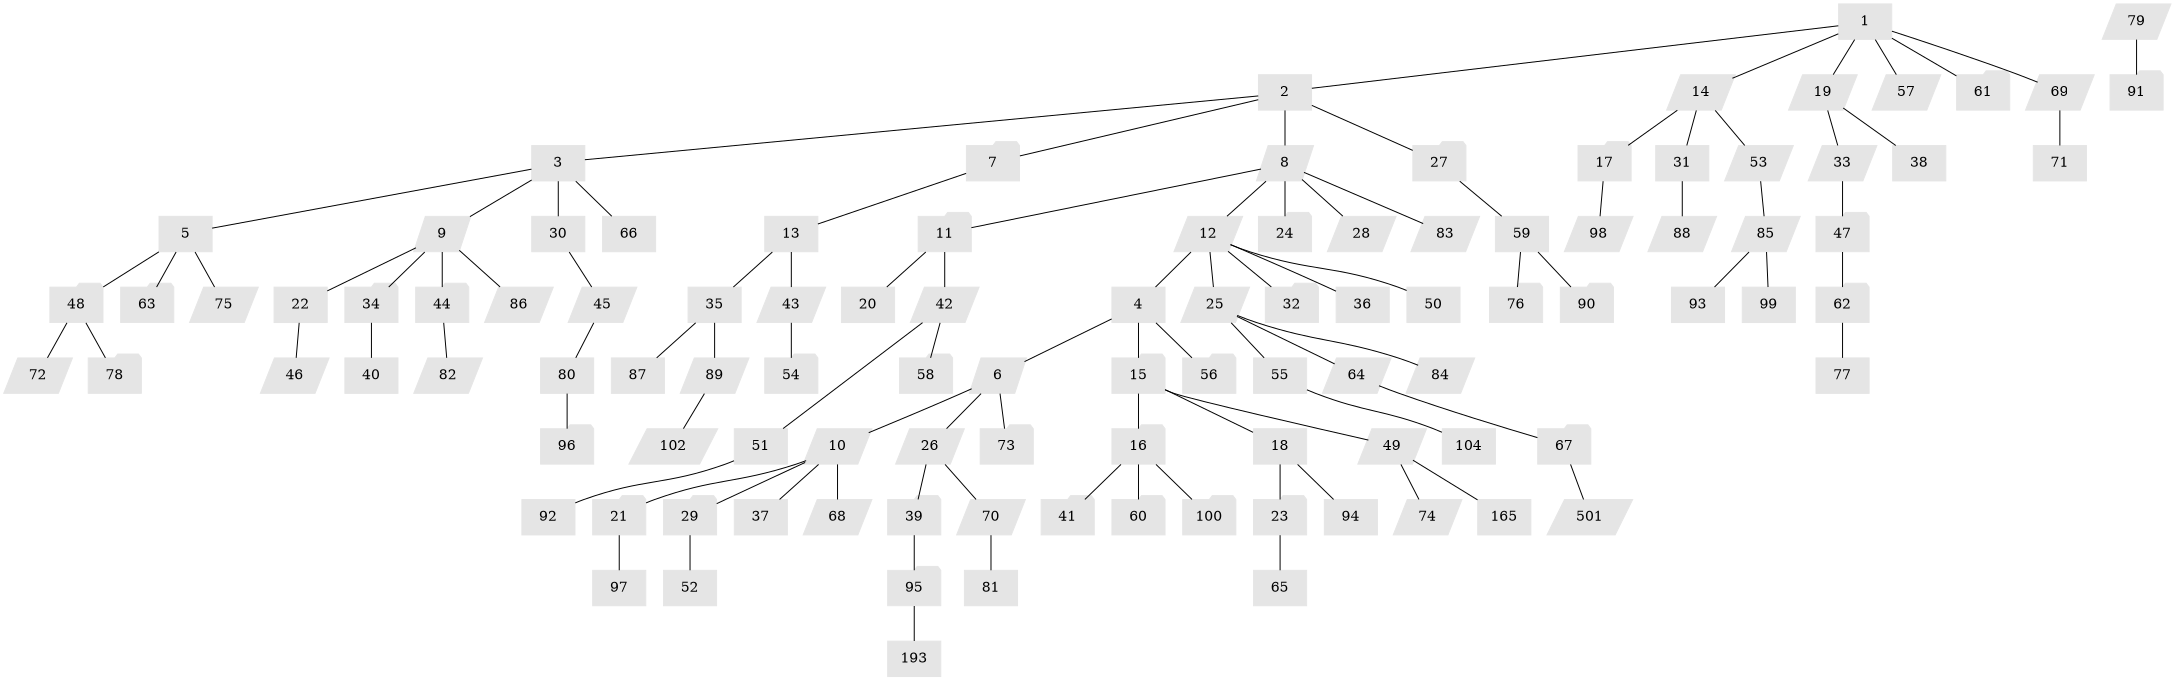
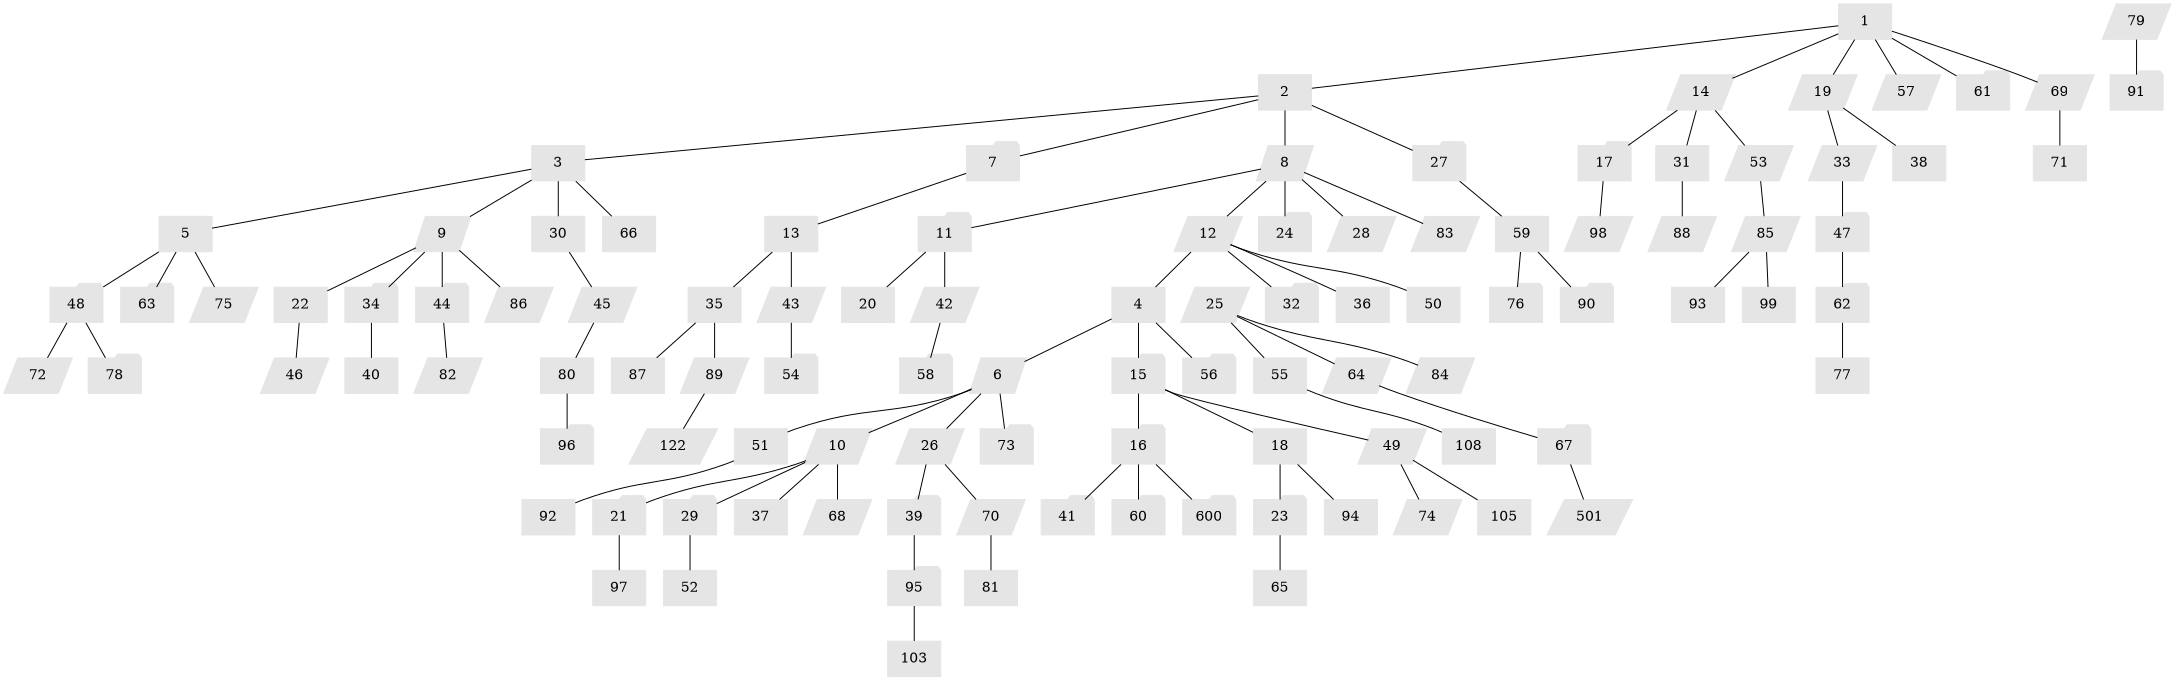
(1212, 270) -> none
(853, 376) -> (880, 411)
(673, 446) -> (673, 446)
(1469, 446) -> (1469, 446)
(1209, 517) -> (1209, 517)
(1504, 517) -> (1504, 517)
(914, 659) -> (914, 659)
